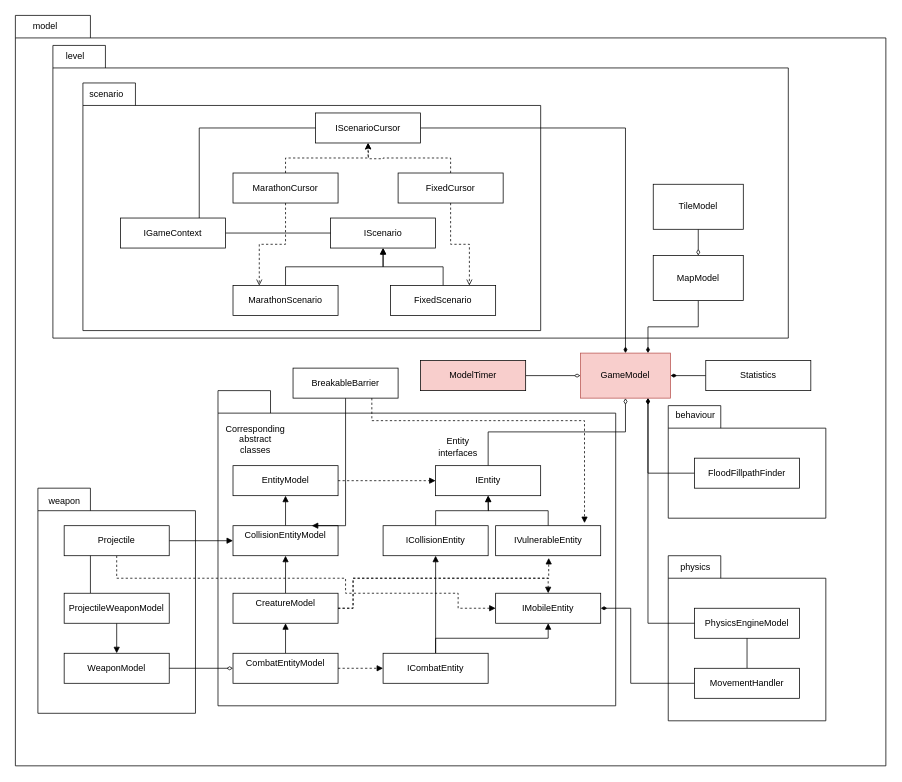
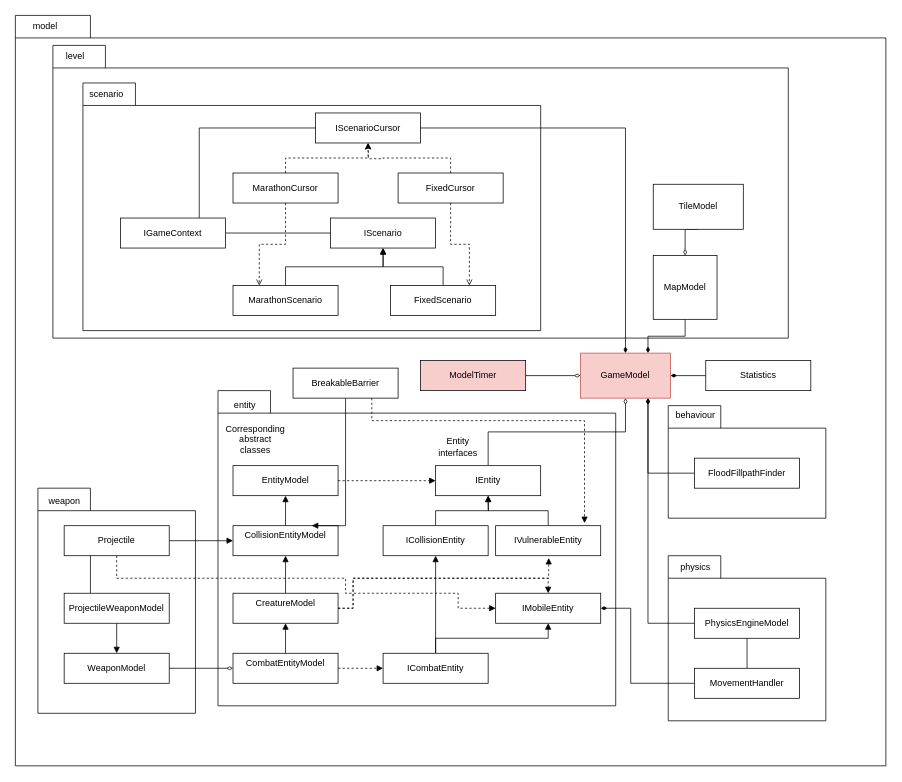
(698, 278) -> (685, 287)
none -> (245, 405)
